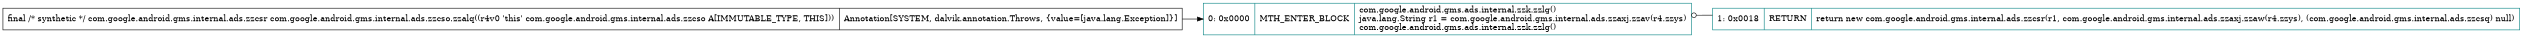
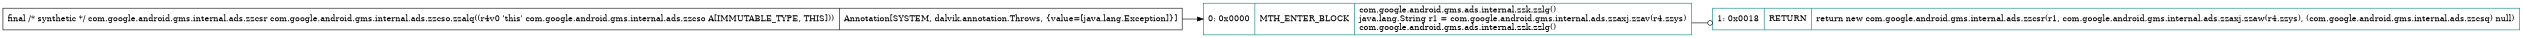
(1704, 15) -> (1700, 23)
